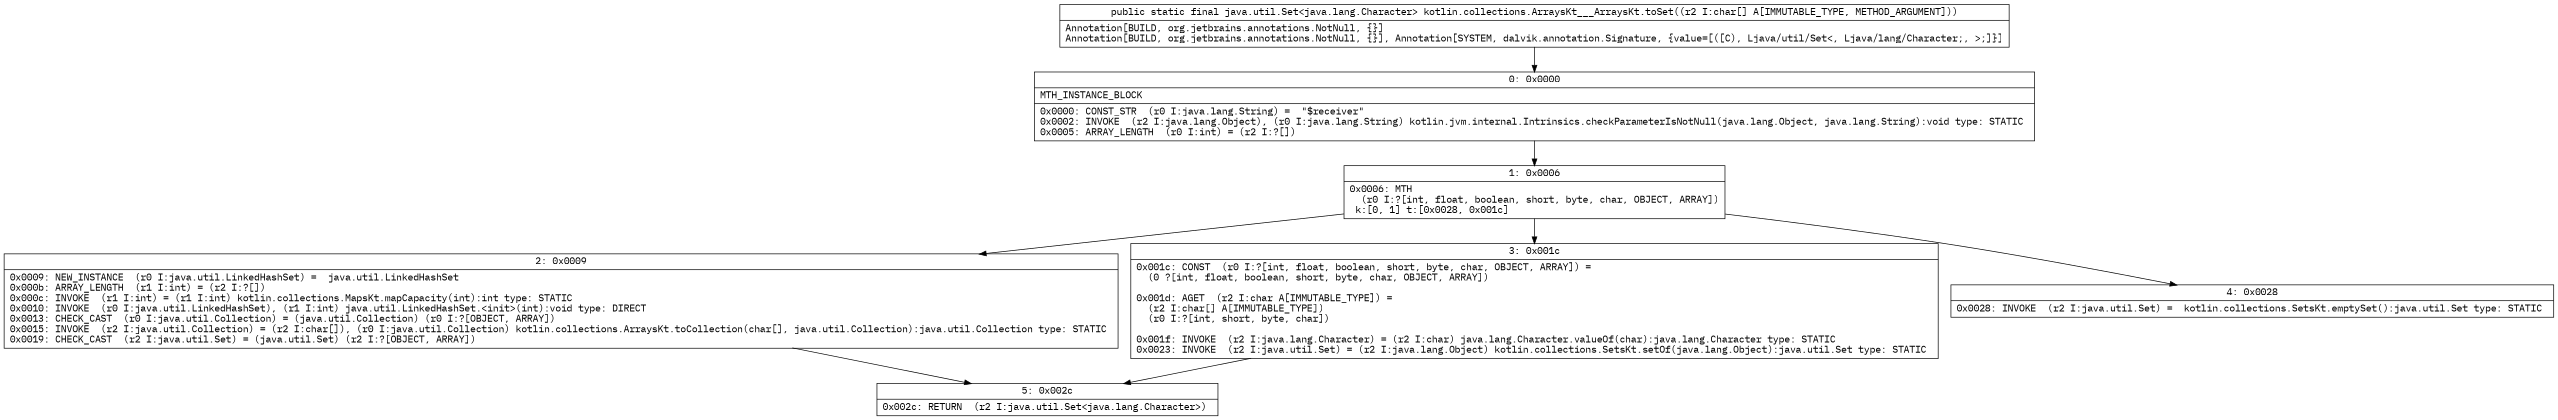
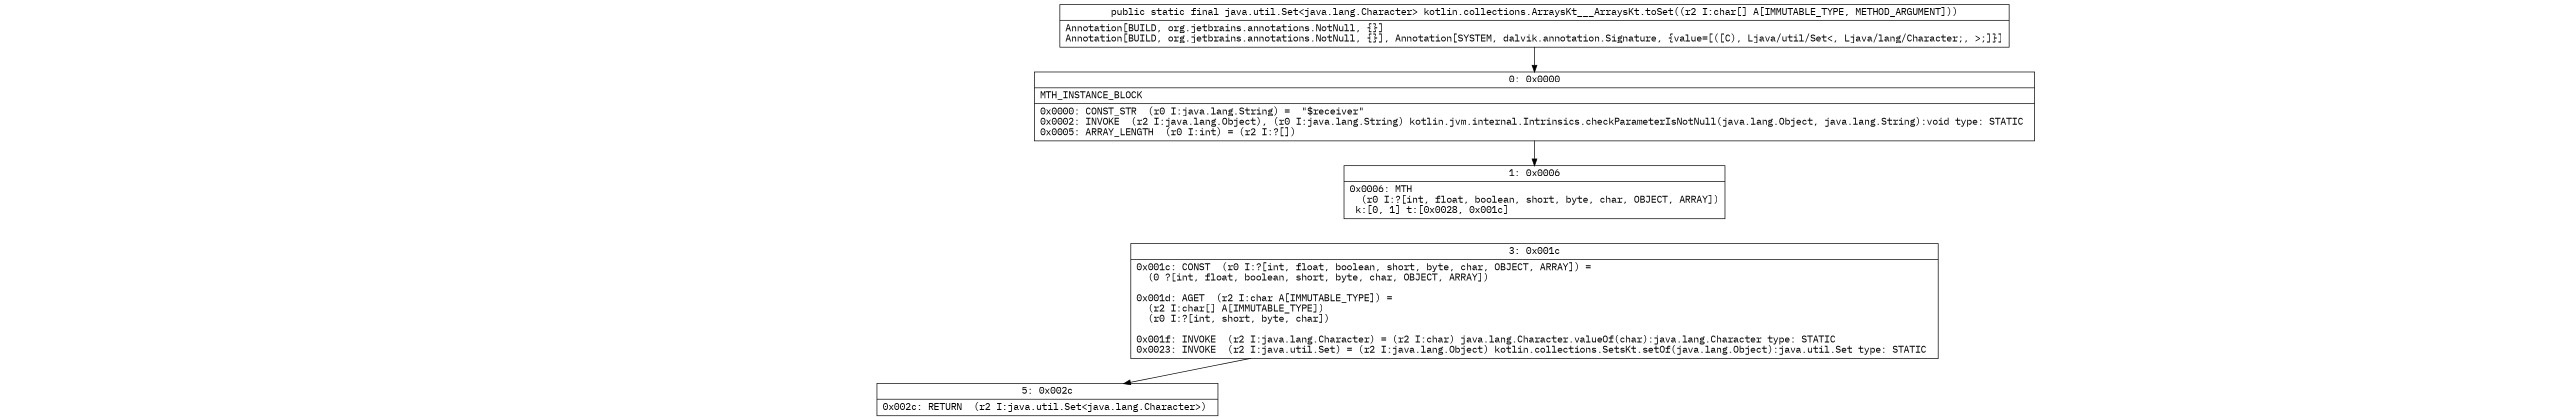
(1534, 228) -> none
(561, 301) -> none
(2252, 301) -> none
